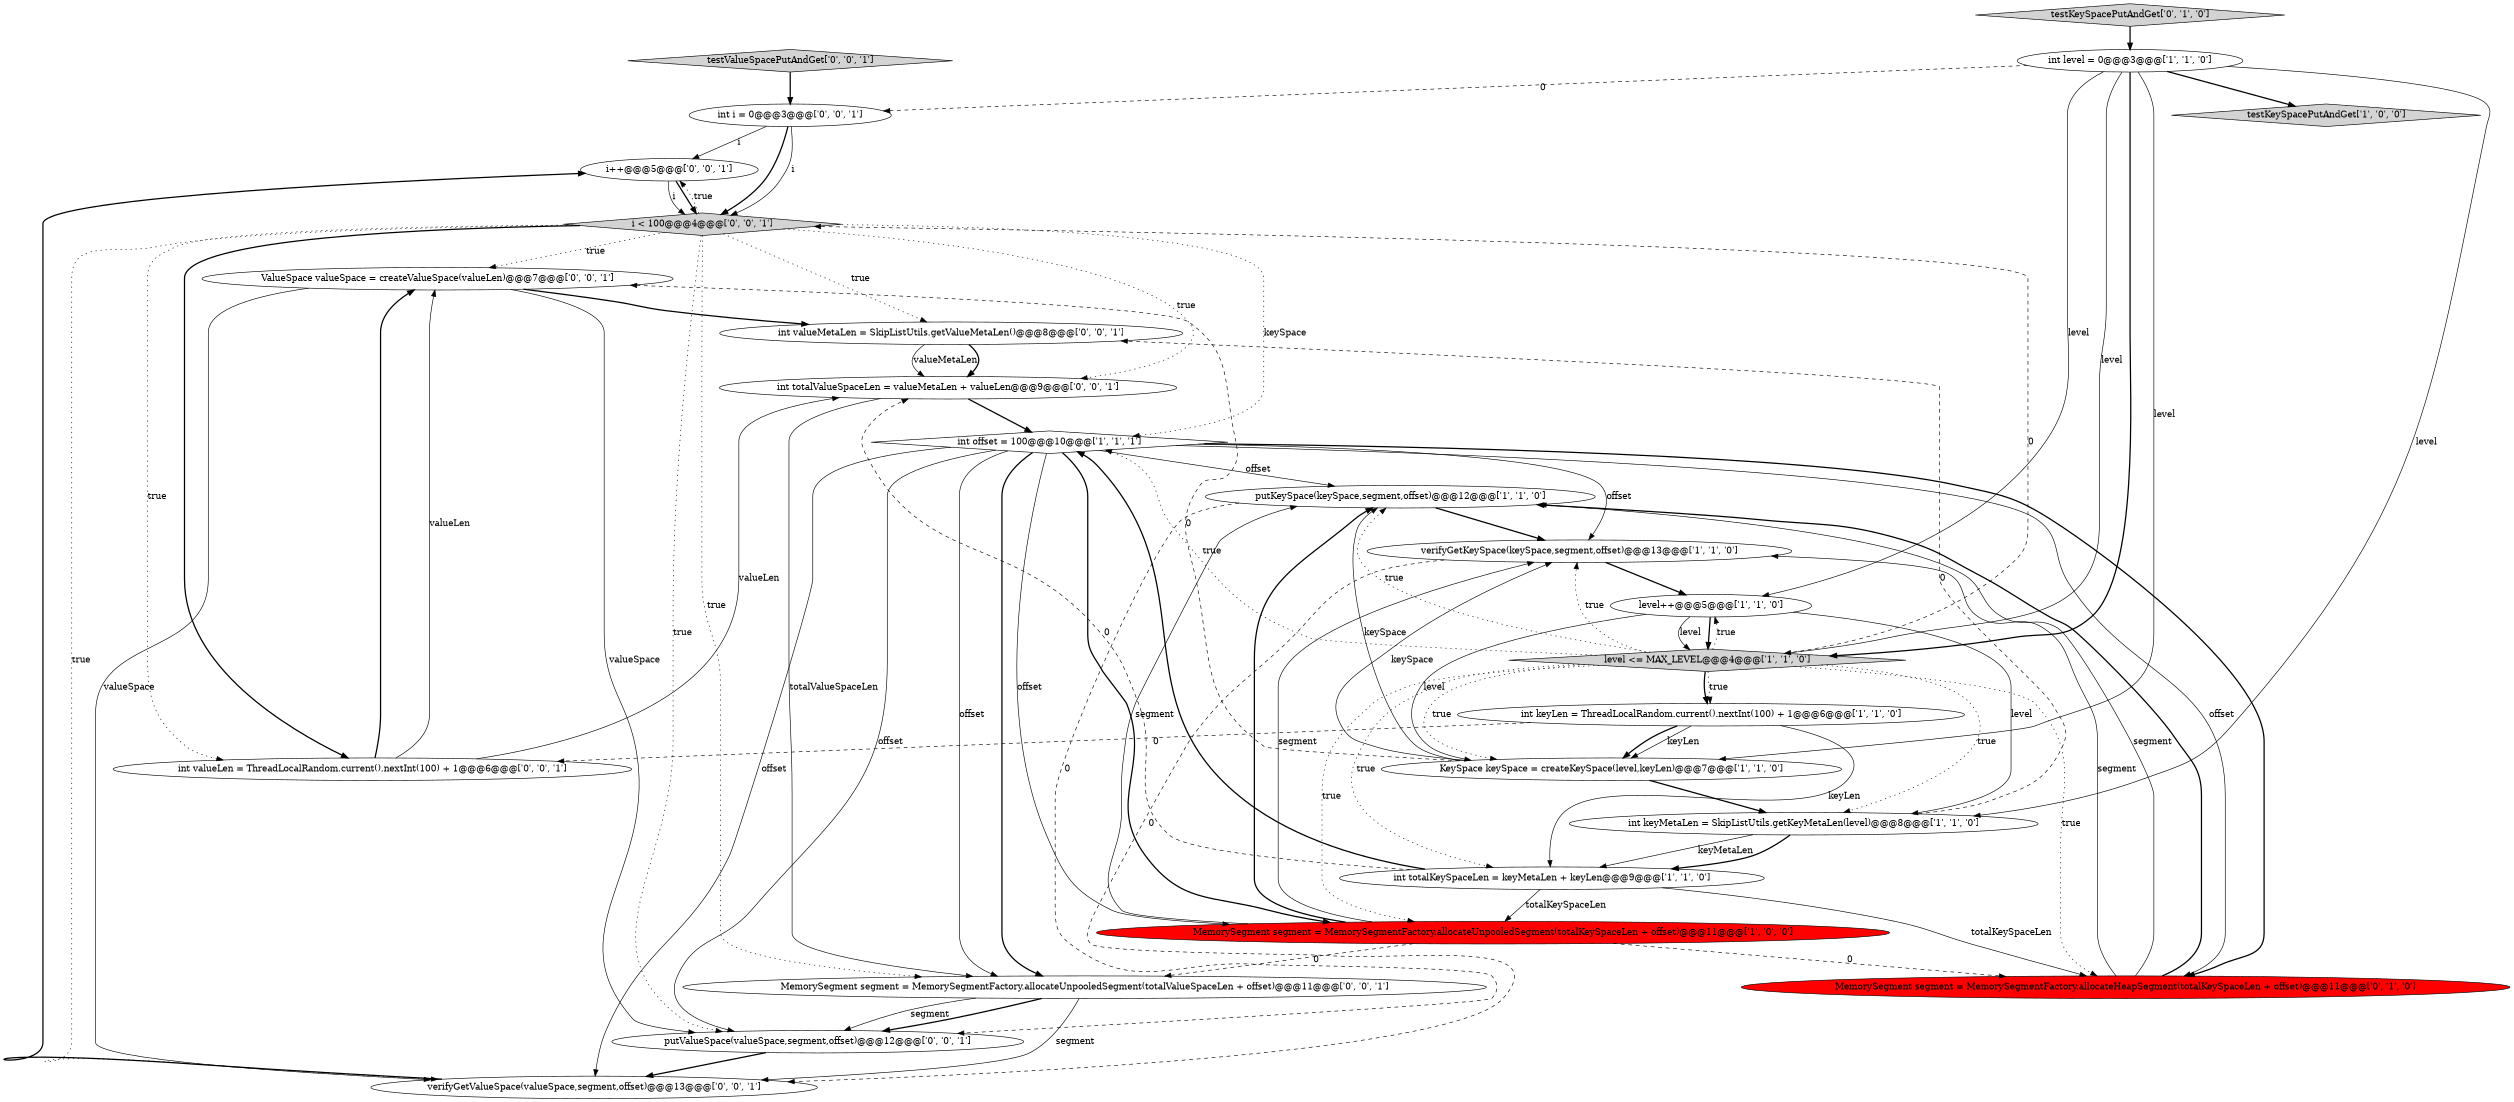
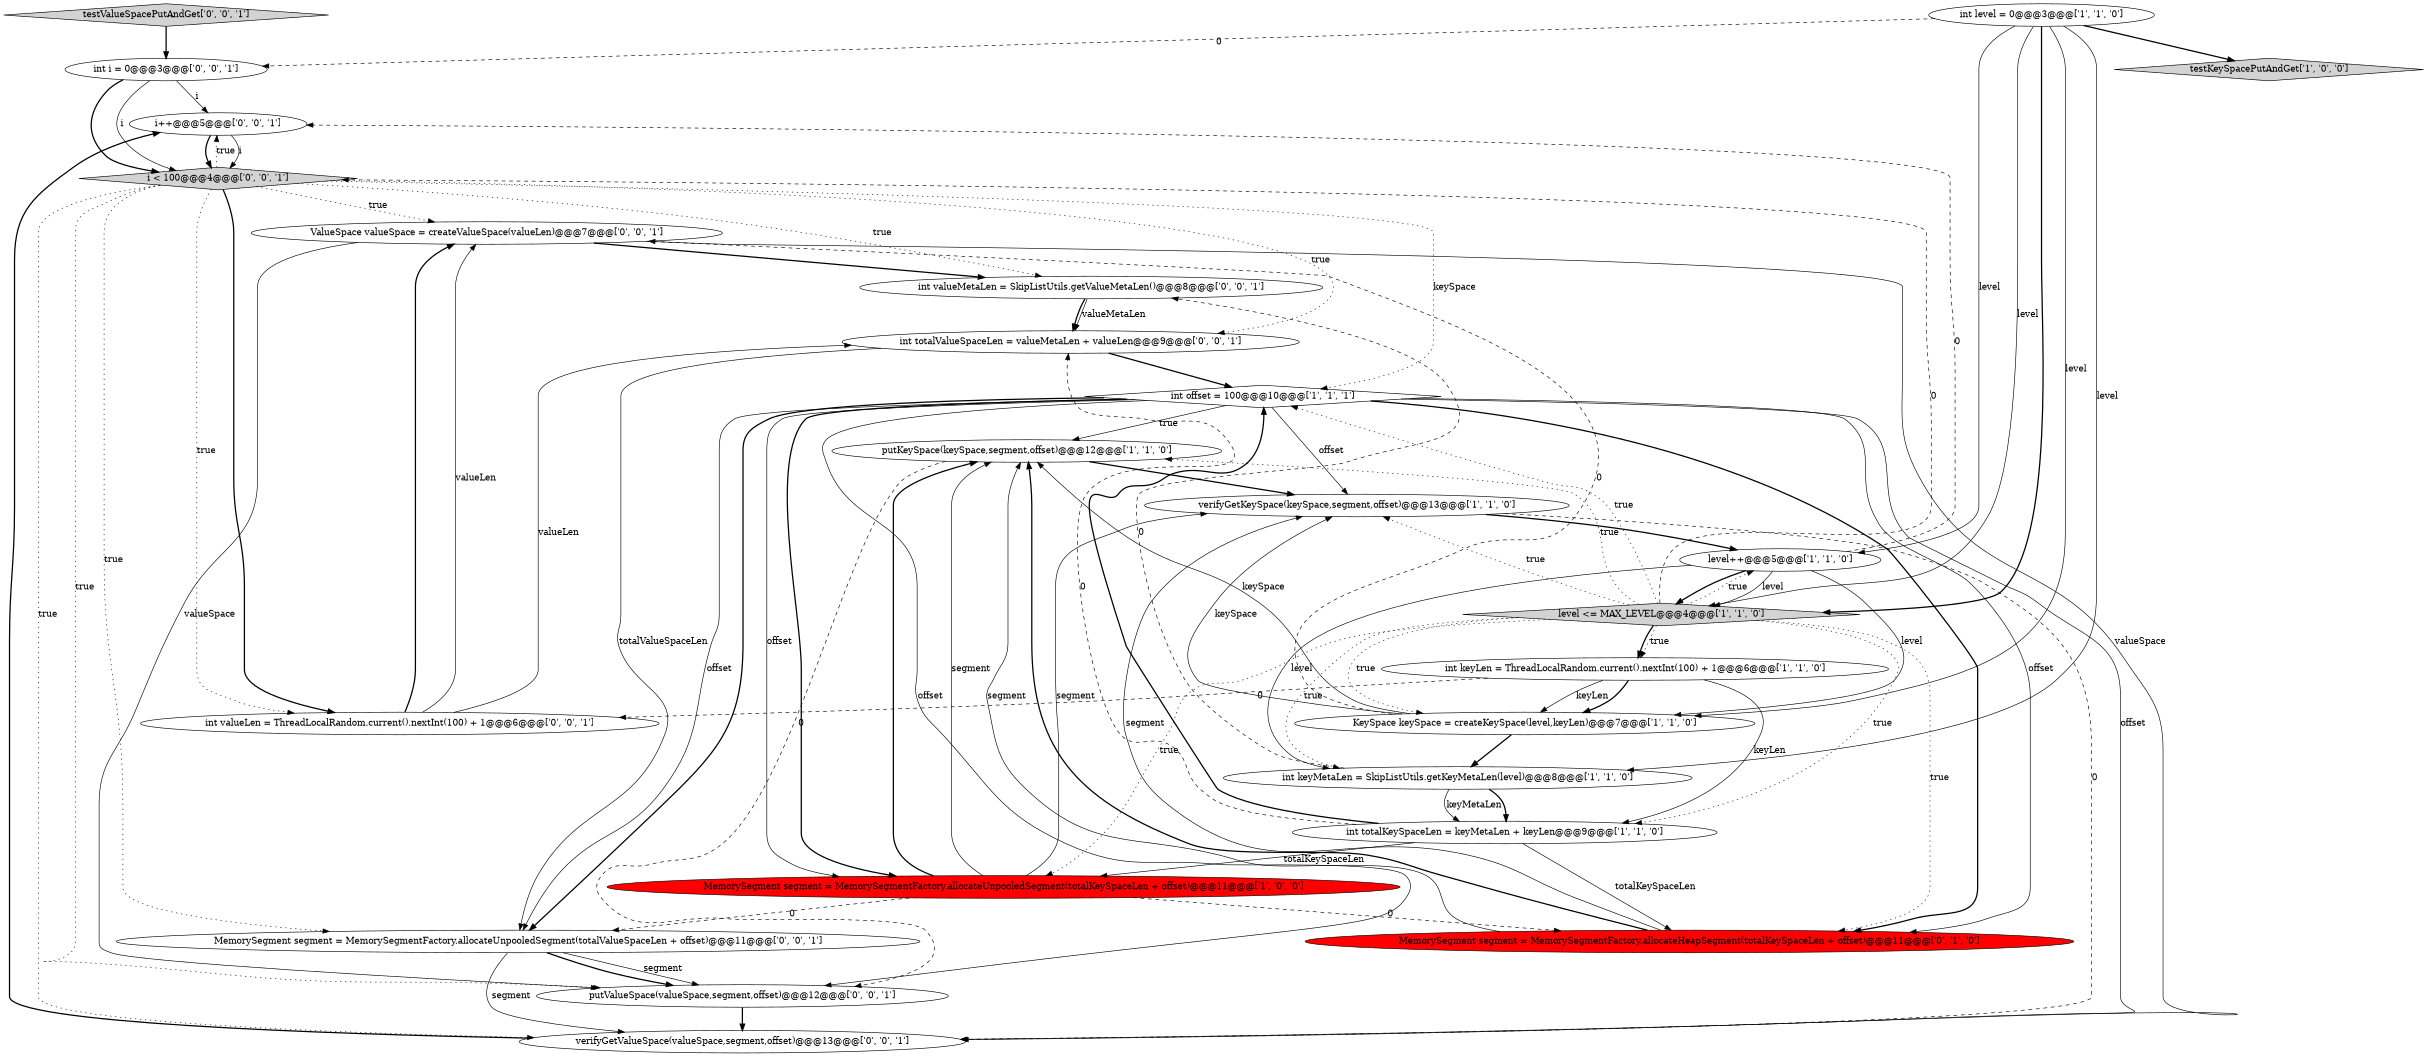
(2130, 15) -> none
none -> (1358, 139)
(1258, 469) -> (1169, 424)
